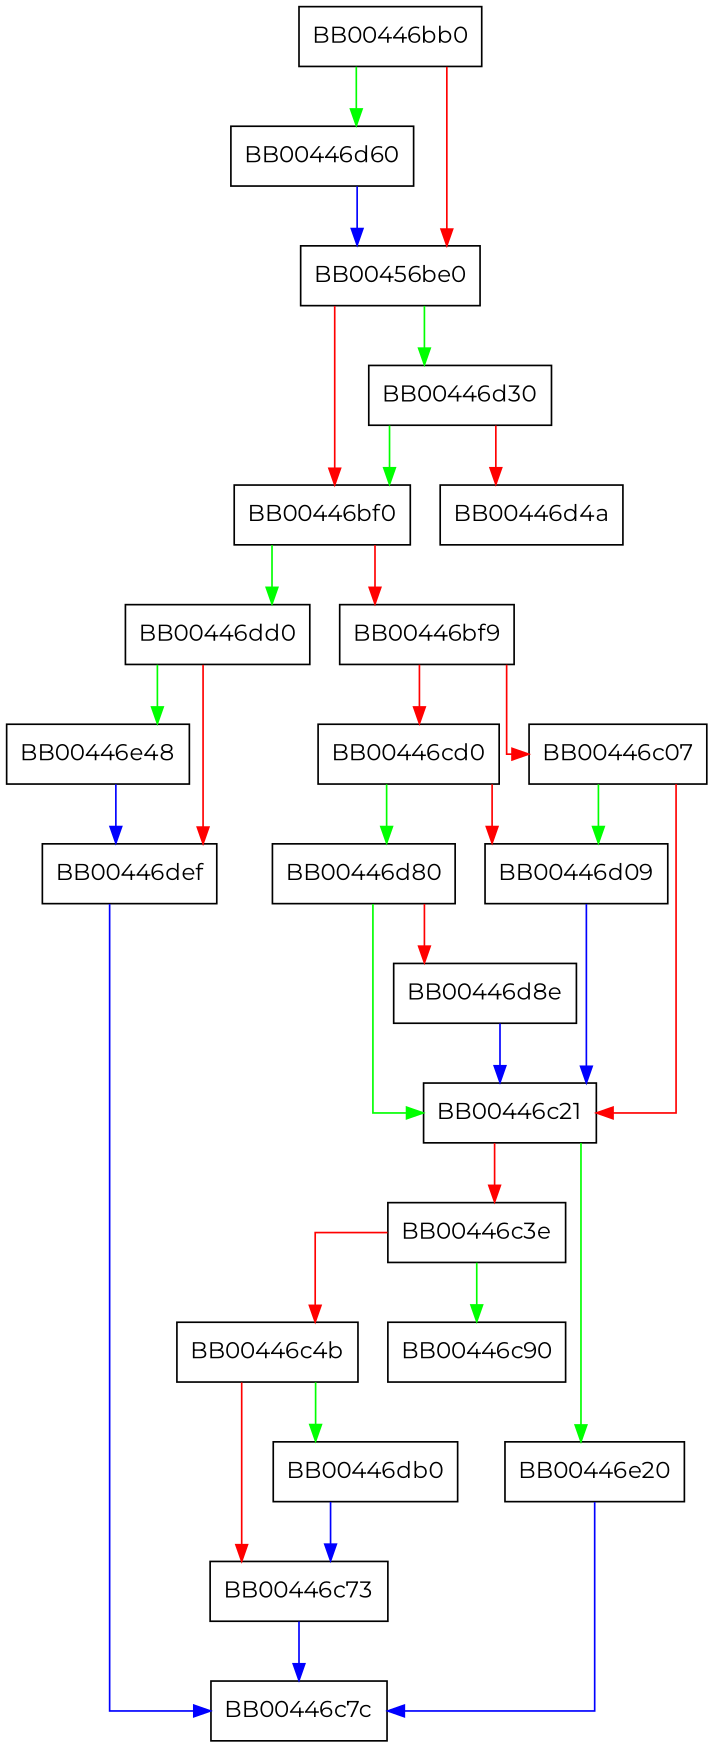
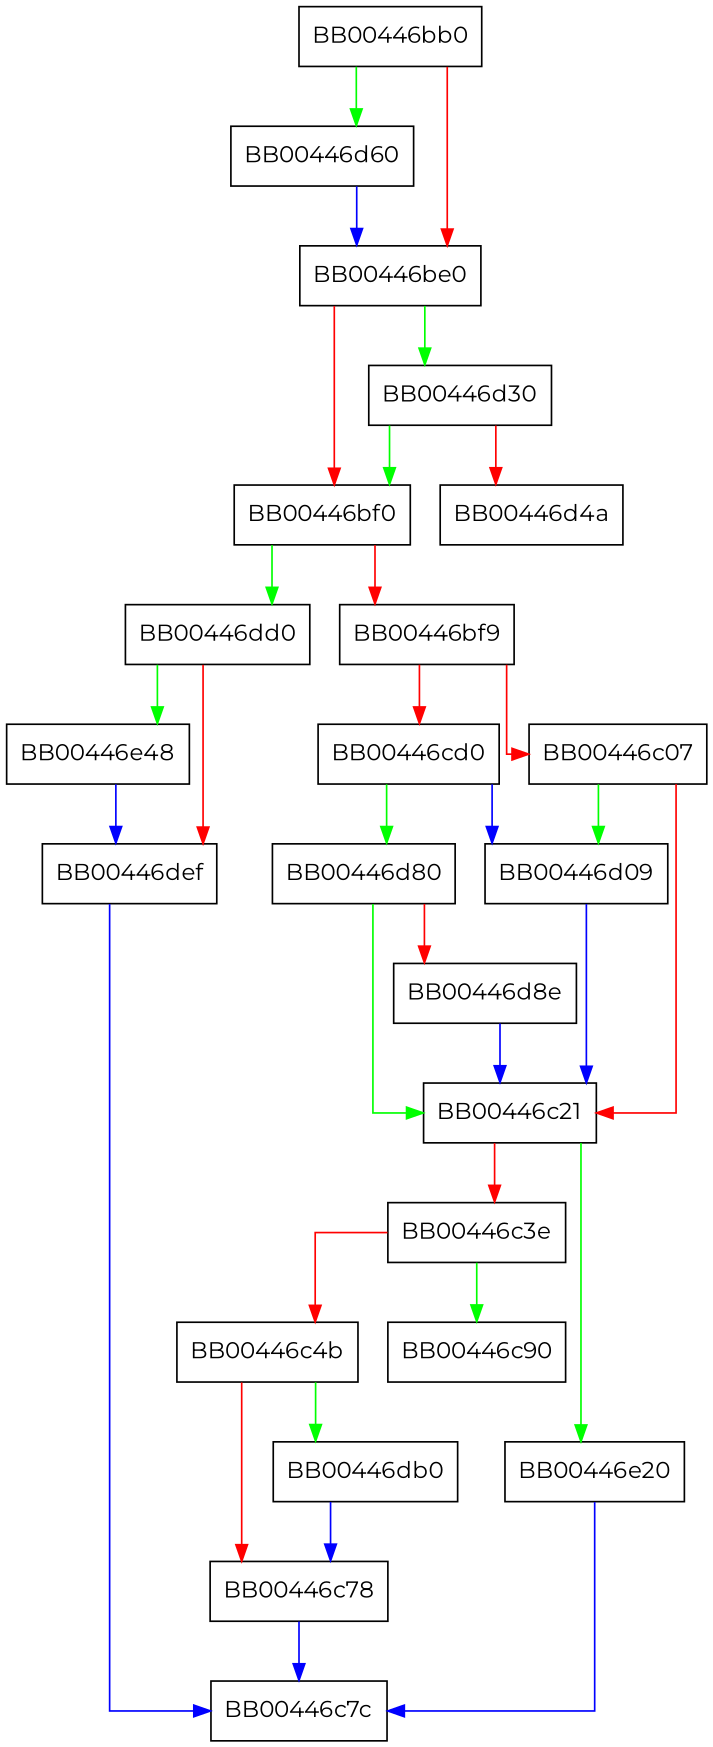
(390, 276) -> (390, 276)
(492, 805) -> (492, 805)
(299, 1591) -> (299, 1591)
